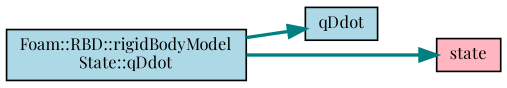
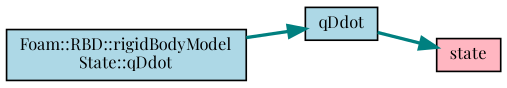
(333, 55) -> (399, 38)
